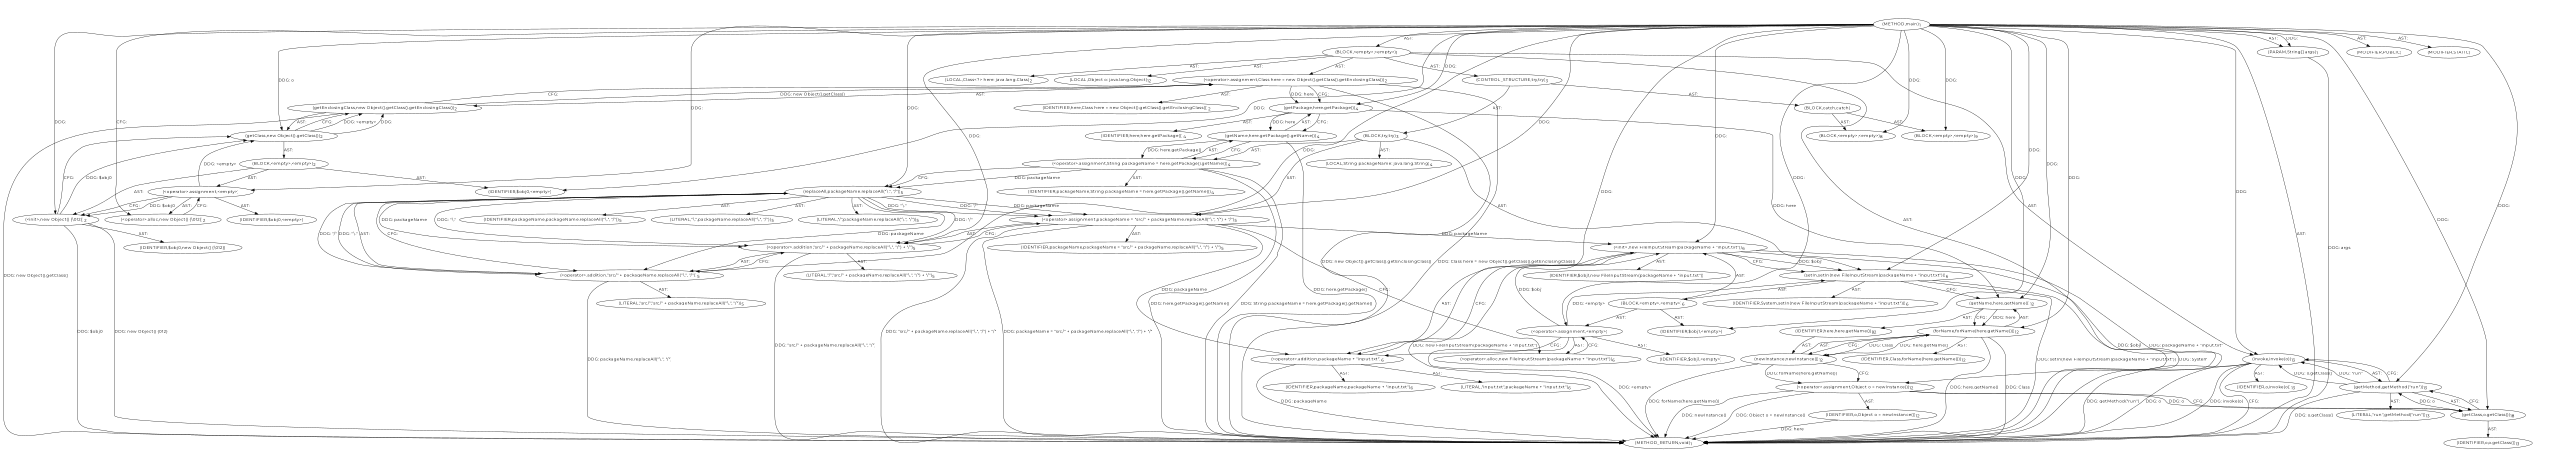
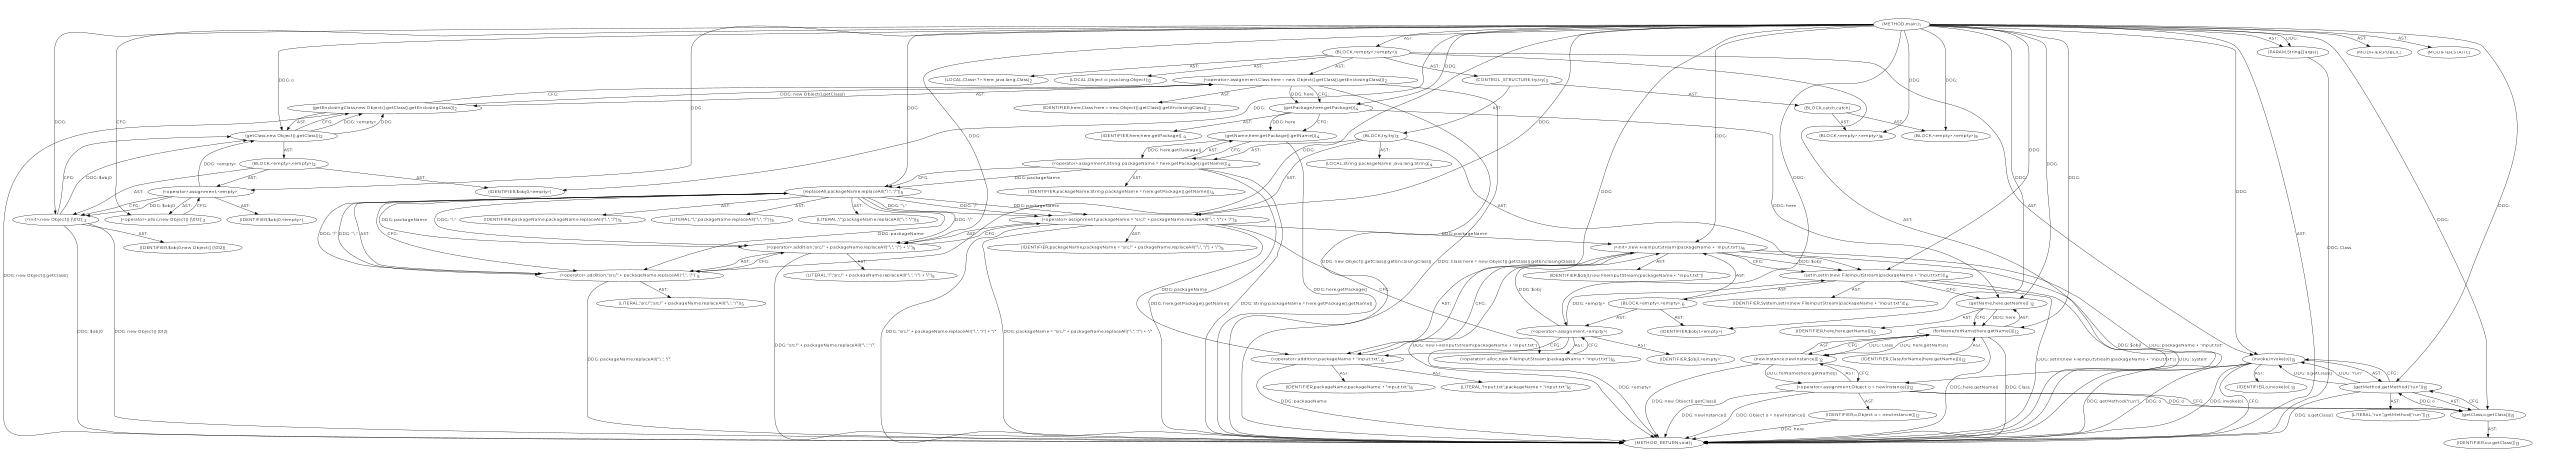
(1297, 124) -> none
(2340, 248) -> (2340, 248)
(1874, 331) -> (1874, 331)
(1803, 342) -> (1838, 371)
(1952, 346) -> (1963, 351)
(1684, 401) -> (1684, 401)
(2512, 415) -> (2512, 415)
